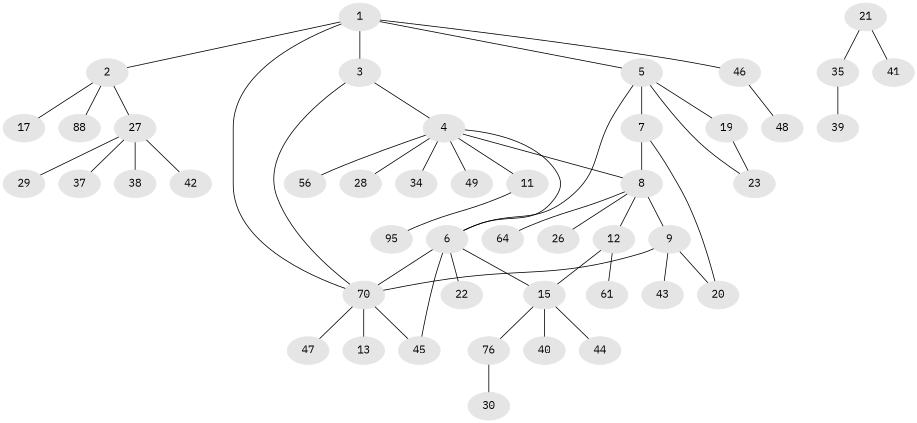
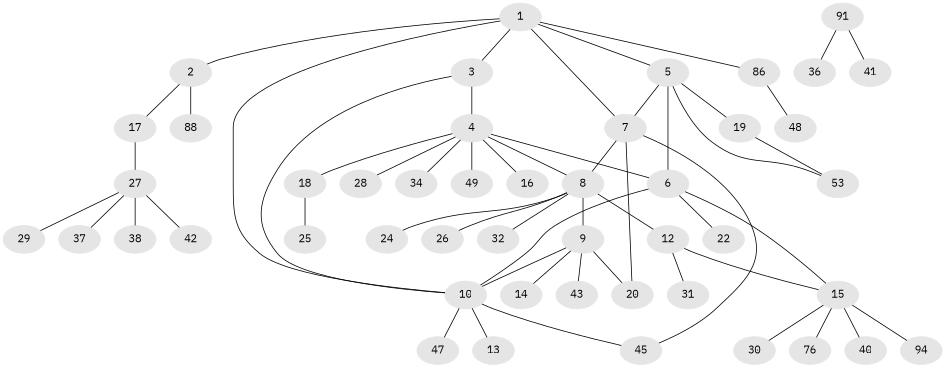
(866, 17) -> (842, 17)
none -> (573, 73)
(740, 73) -> (759, 73)
(838, 73) -> (815, 73)
(121, 100) -> (135, 156)
(838, 128) -> none
(305, 184) -> (527, 184)
(527, 184) -> (305, 184)
(754, 184) -> (838, 184)
(392, 239) -> (305, 239)
none -> (498, 239)
(503, 239) -> (387, 239)
(431, 294) -> (755, 236)
(364, 295) -> (466, 295)
none -> (521, 295)
(607, 295) -> (688, 295)
(600, 351) -> (921, 351)
(489, 378) -> (796, 323)
